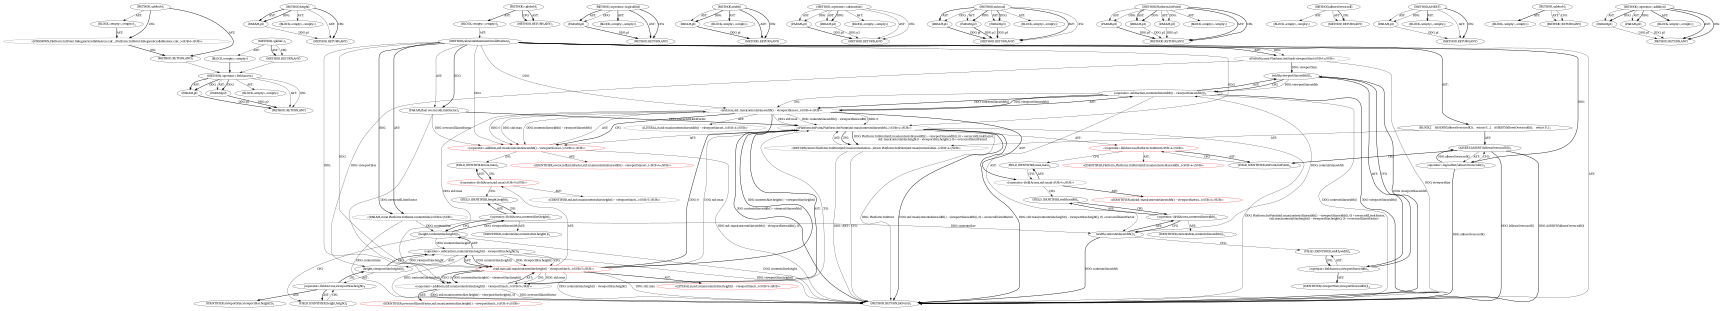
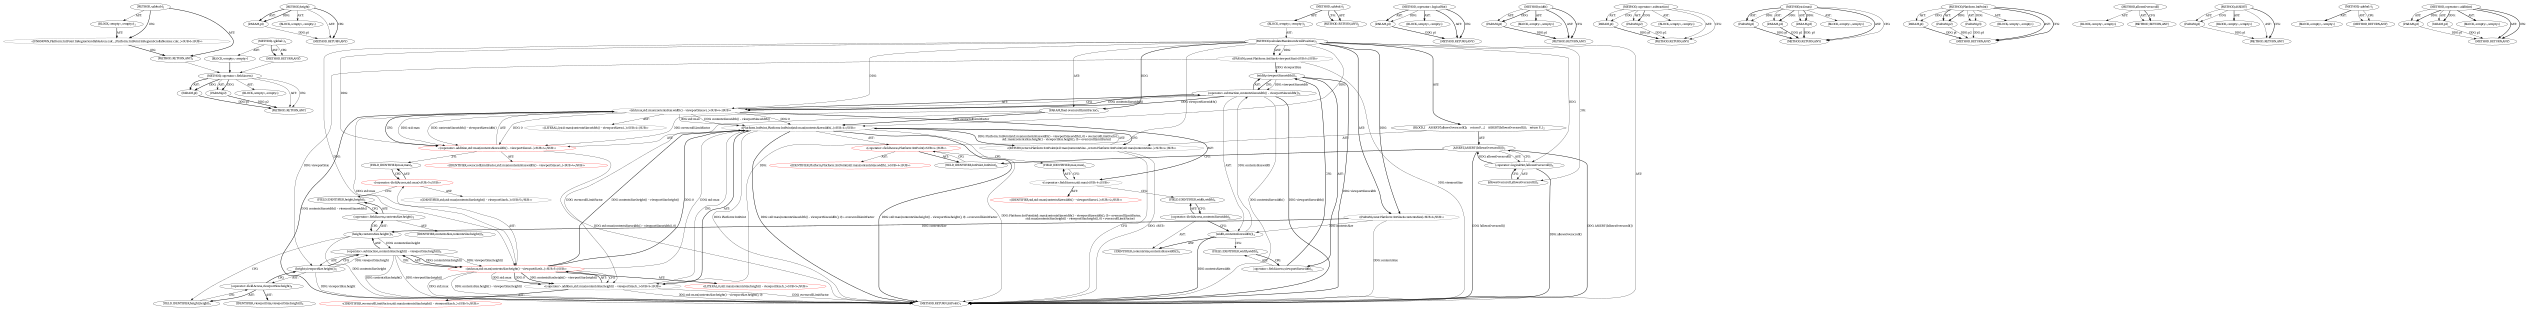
(1359, 49) -> (1506, 51)
none -> (1513, 183)
(424, 225) -> (871, 225)
(501, 226) -> (385, 226)
(1150, 226) -> (1189, 242)
(1337, 286) -> none
none -> (606, 301)
